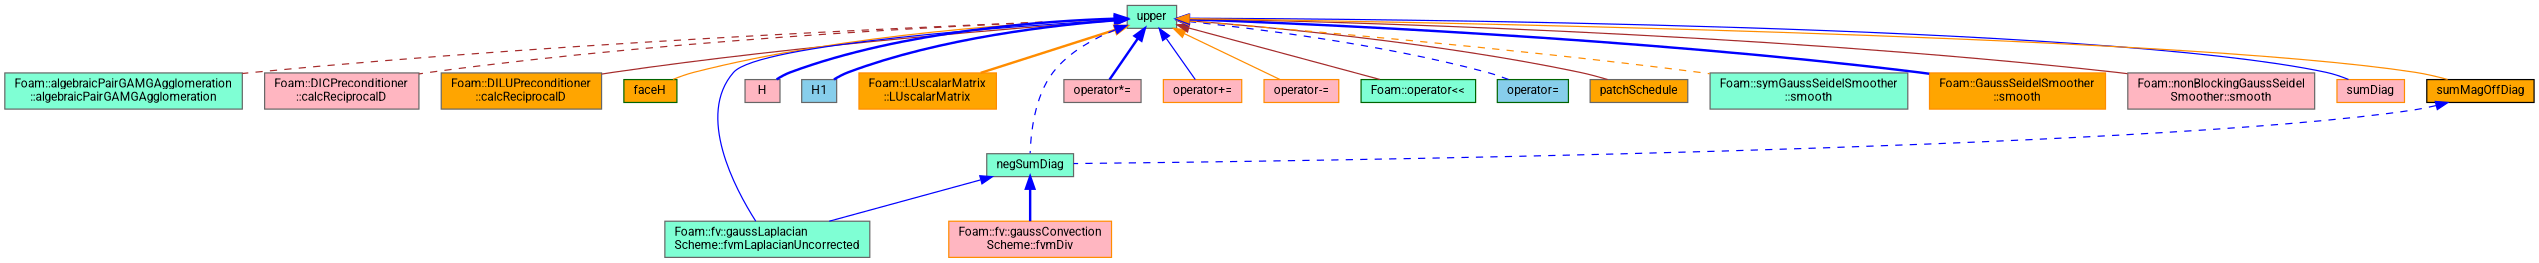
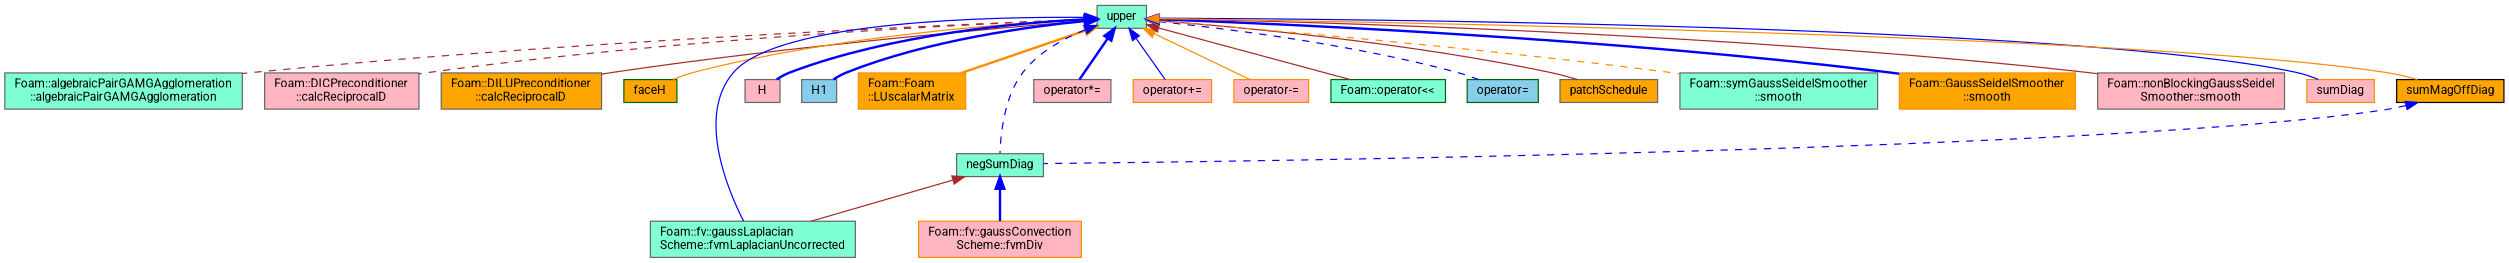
(928, 91) -> (912, 91)
(905, 201) -> (882, 201)
